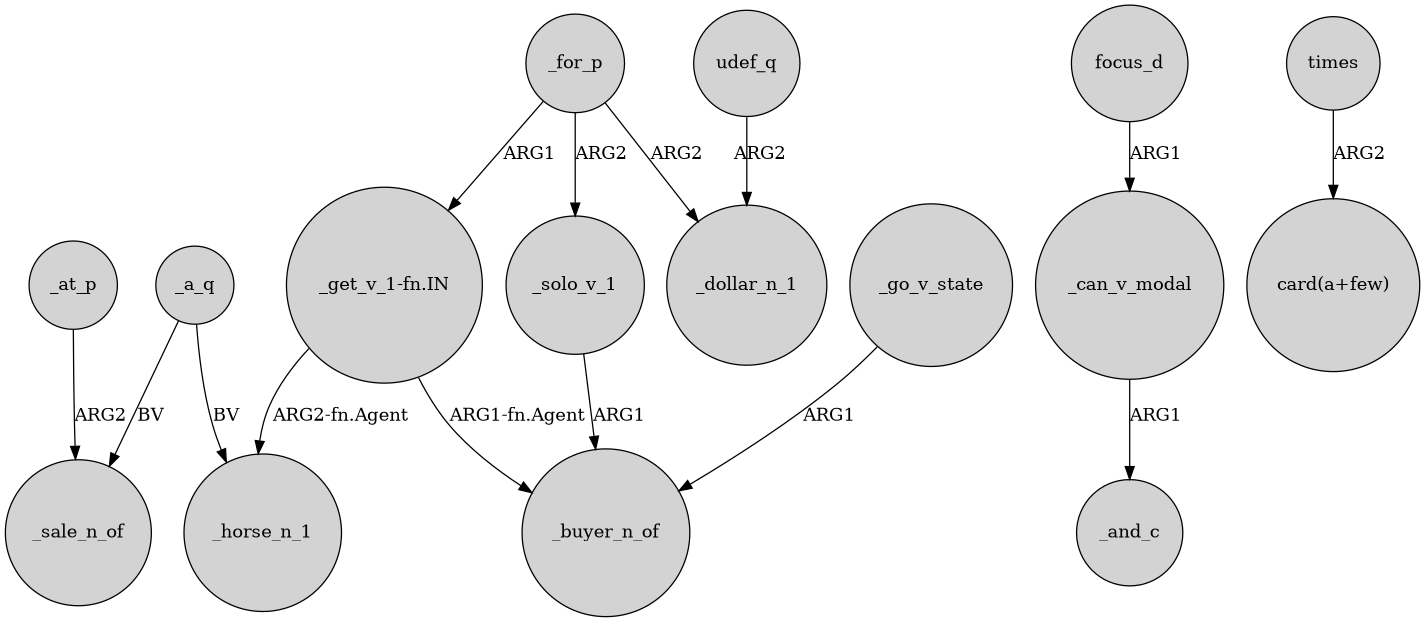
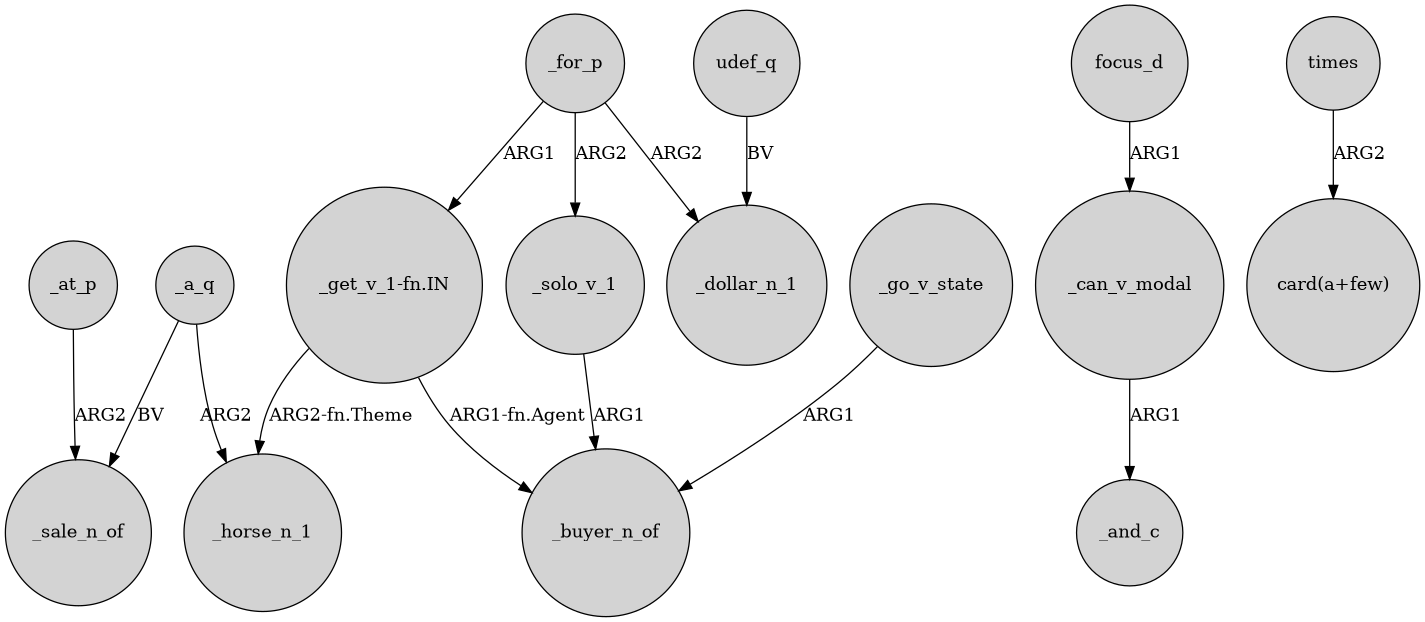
(760, 154) -> (760, 154)
(226, 416) -> (226, 416)
(341, 416) -> (341, 416)
